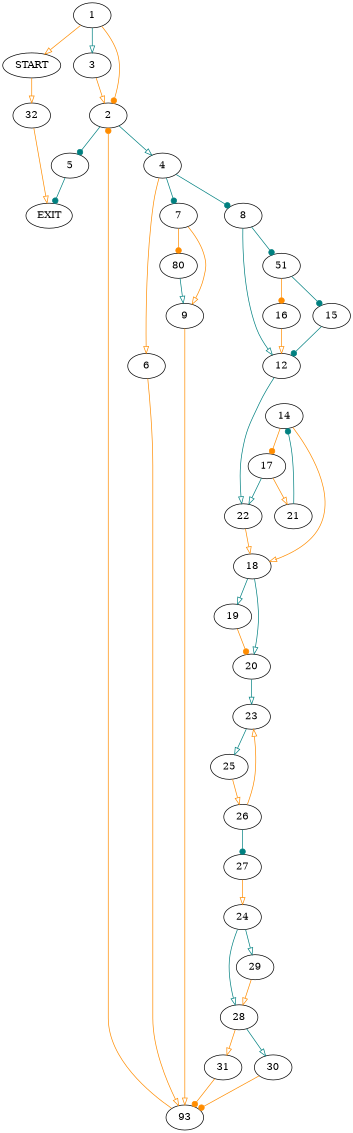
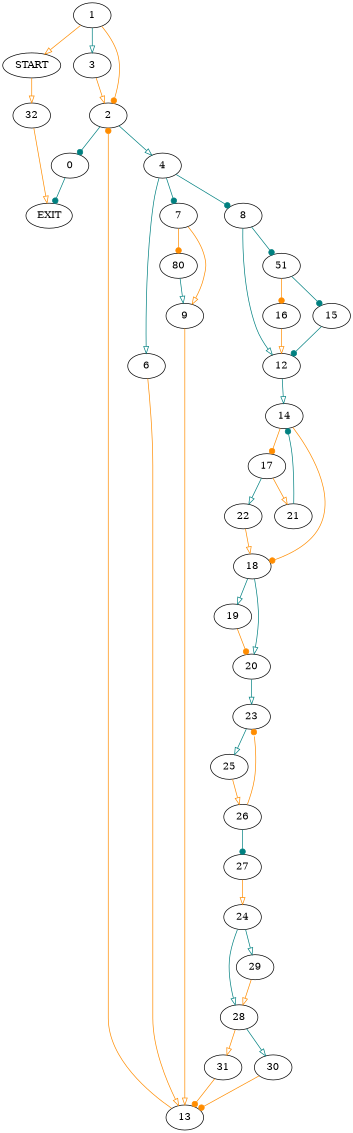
(70, 166) -> (70, 166)
(148, 262) -> (148, 262)
(246, 434) -> (283, 388)
(325, 502) -> (325, 502)
(255, 771) -> (255, 771)
(185, 1118) -> (185, 1118)
